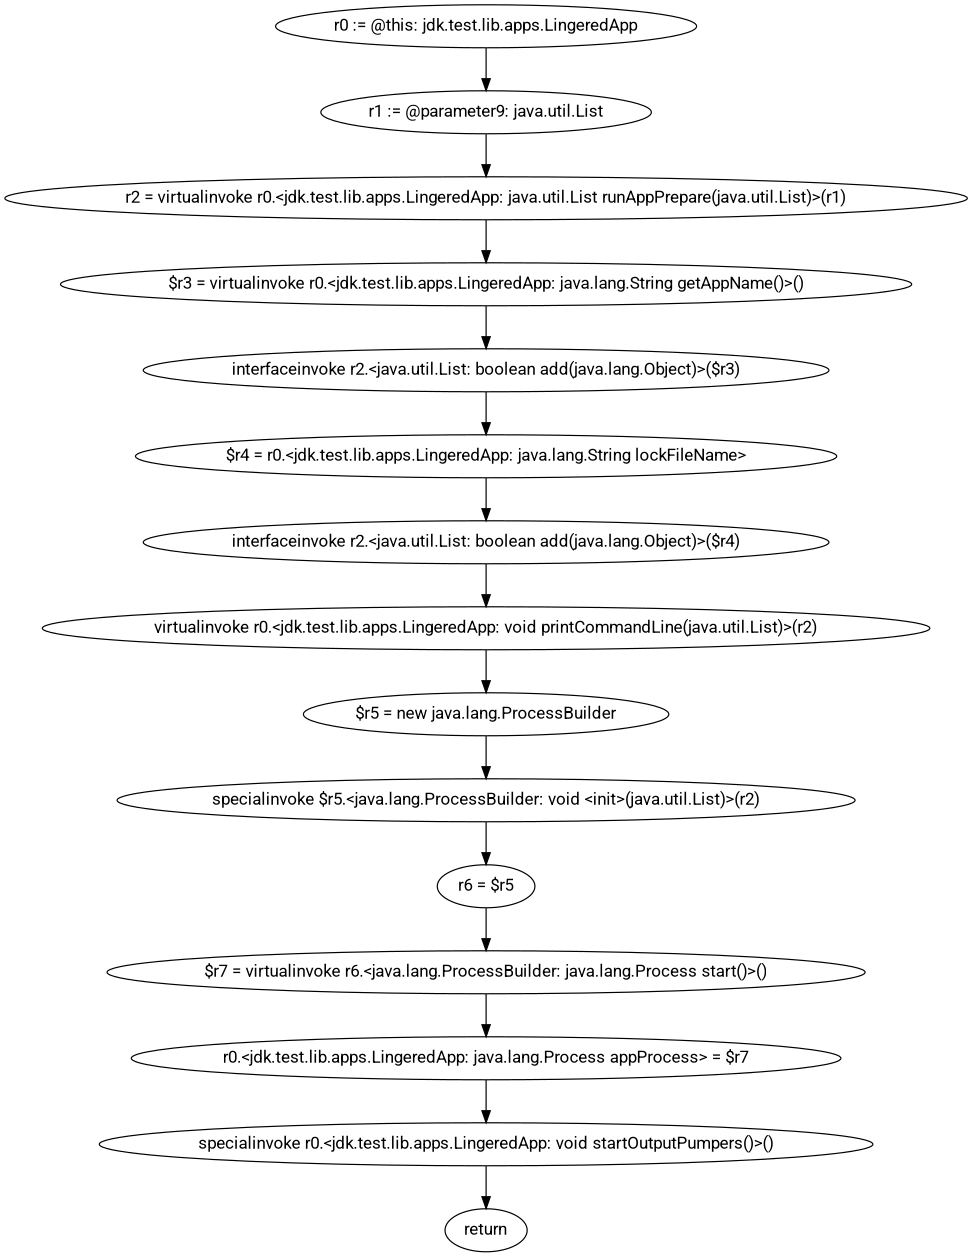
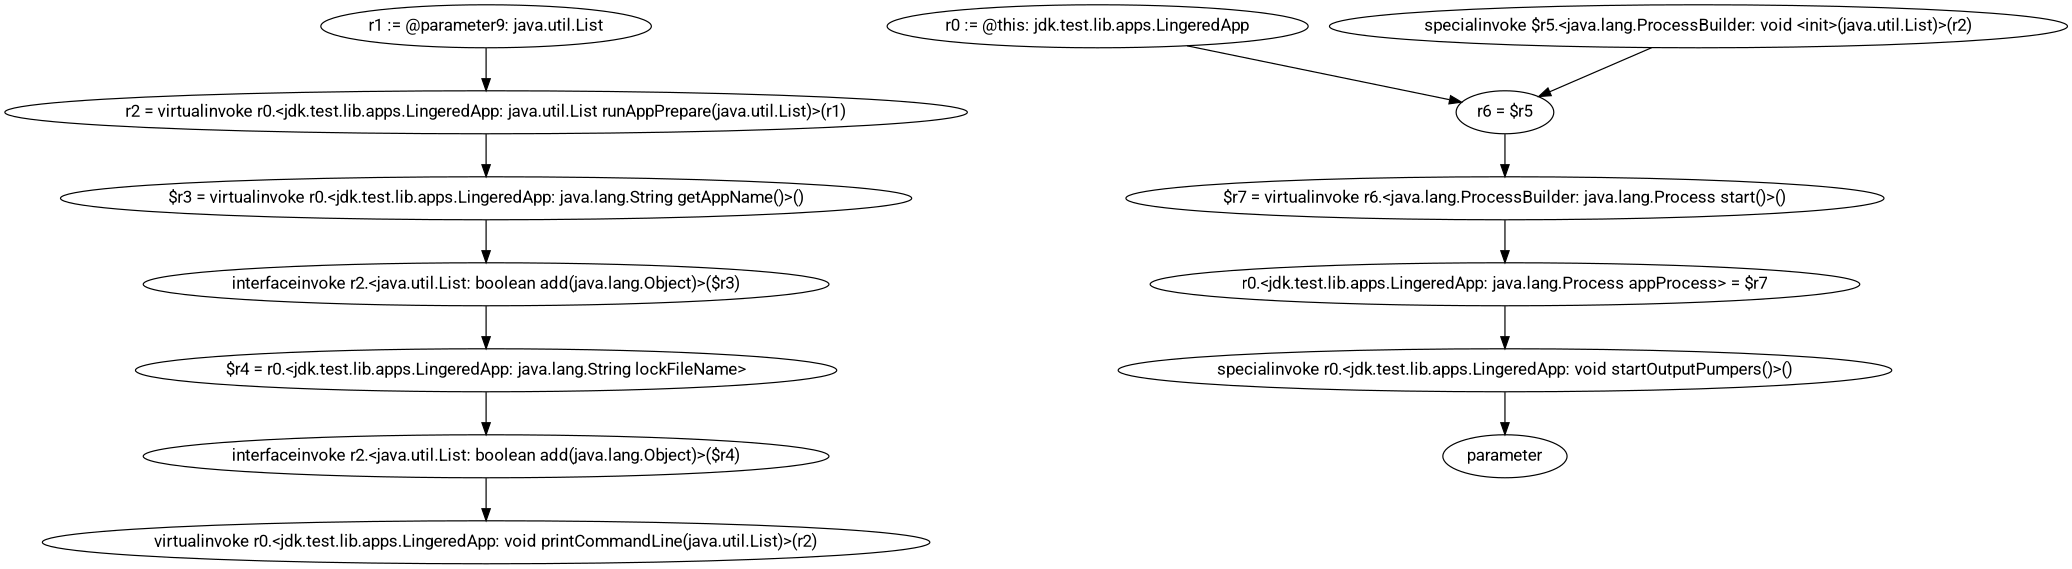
(486, 63) -> (1318, 73)
(486, 714) -> none
(486, 1230) -> (1505, 456)
